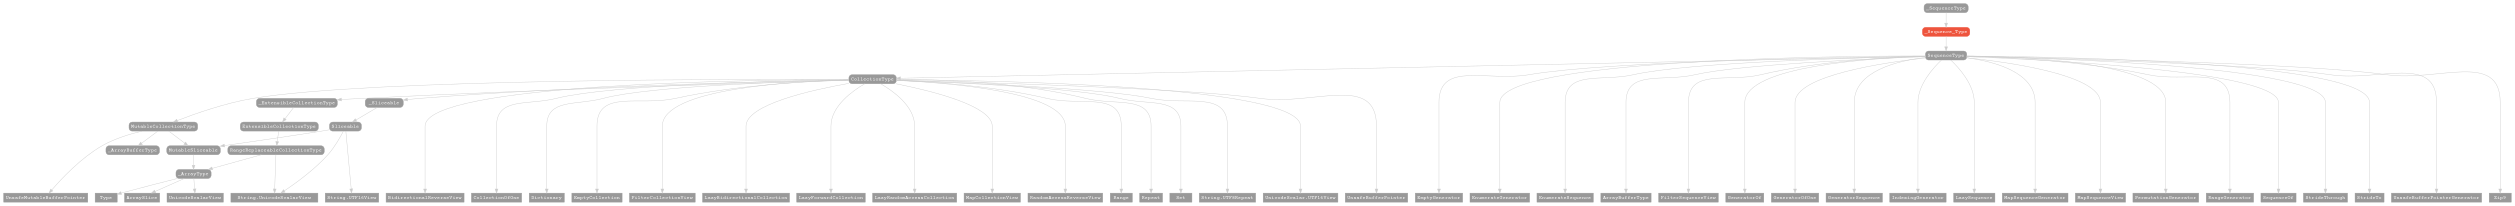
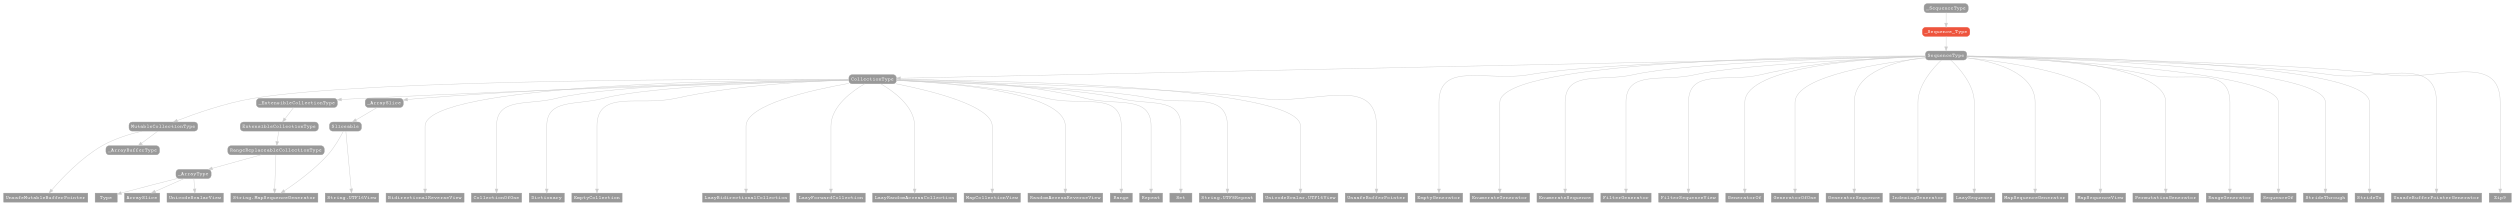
(384, 103) -> (384, 103)
(194, 150) -> none
(274, 198) -> (274, 198)
(662, 198) -> none
(1626, 198) -> (1626, 198)
